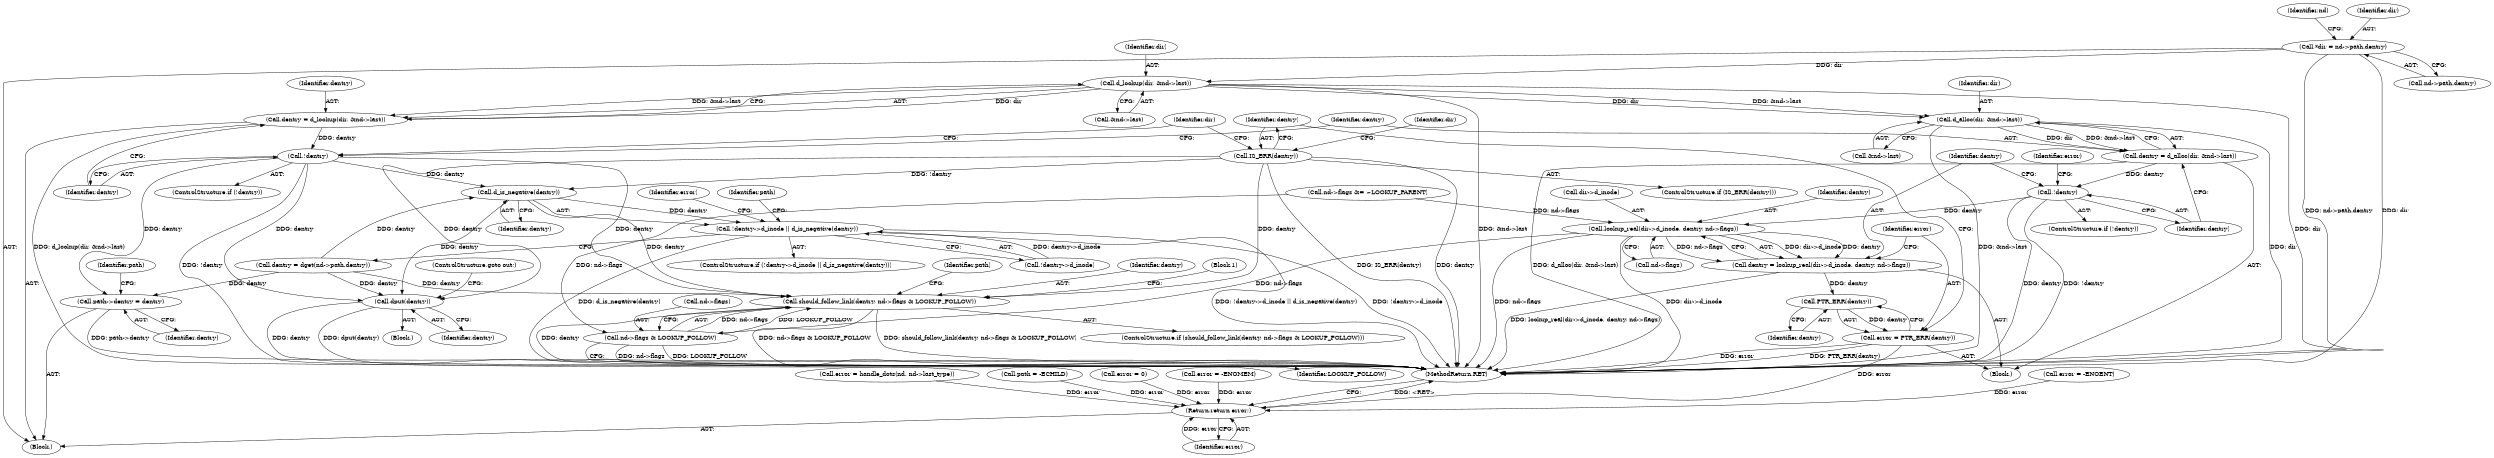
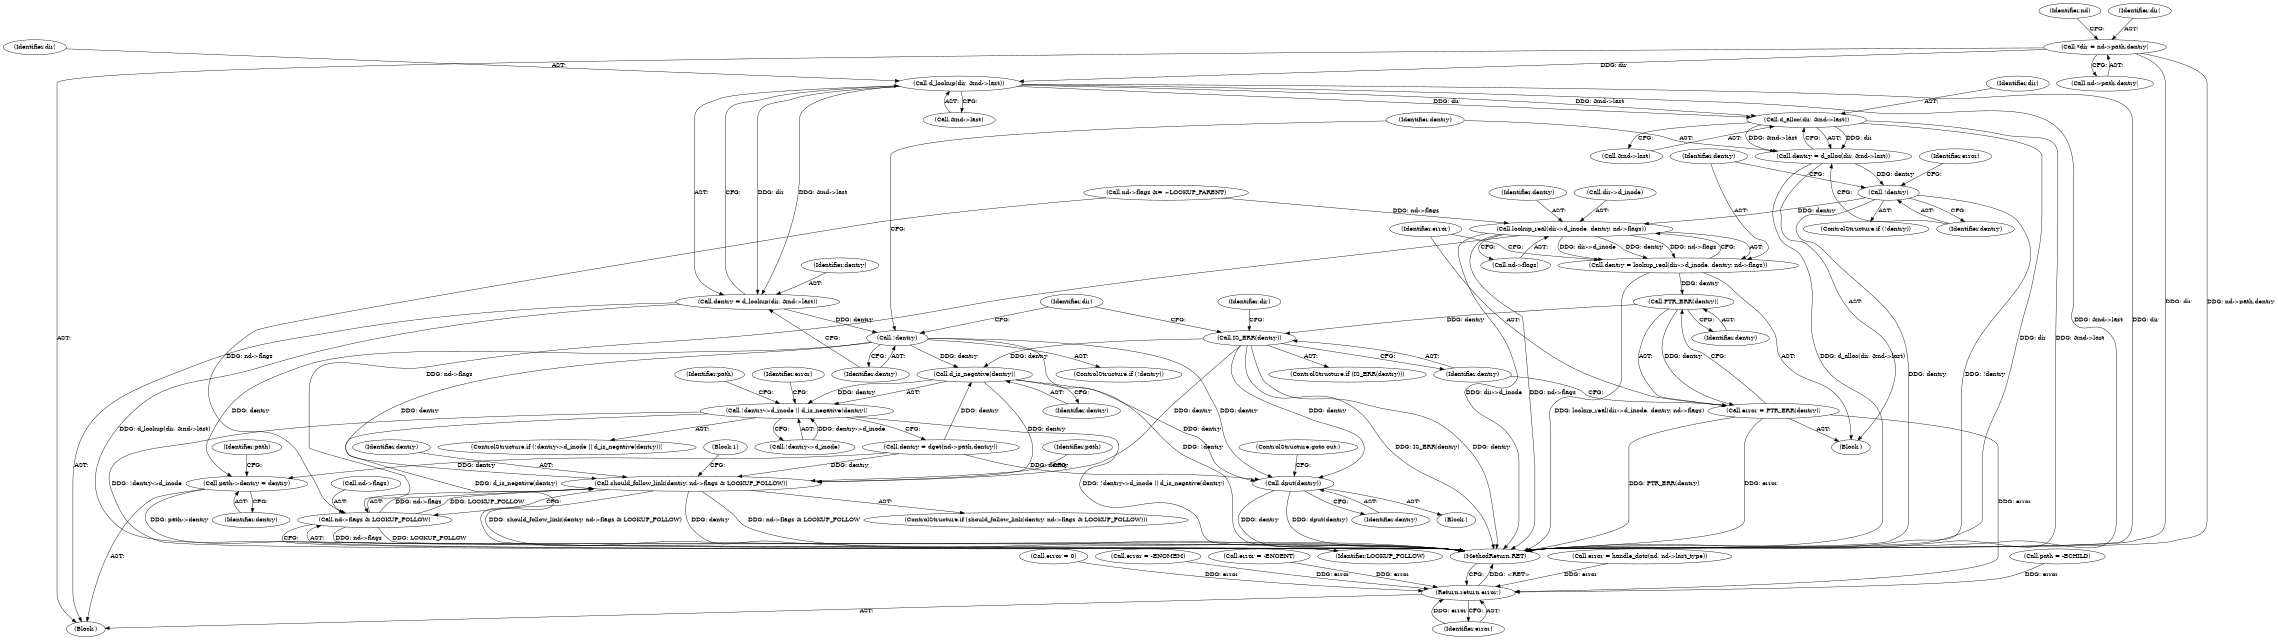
(932, 175) -> (1029, 356)
none -> (1463, 316)
none -> (814, 549)
